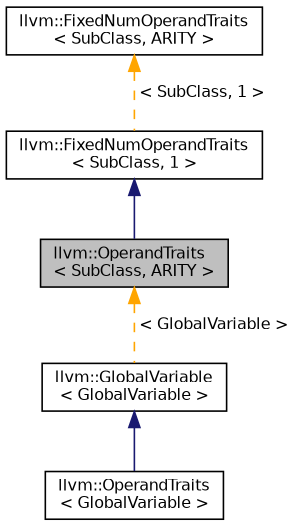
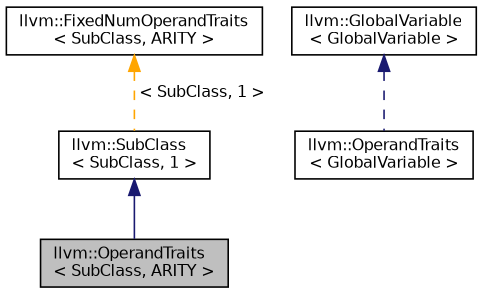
(134, 155) -> (134, 155)
(134, 333) -> none
(134, 449) -> (384, 101)
